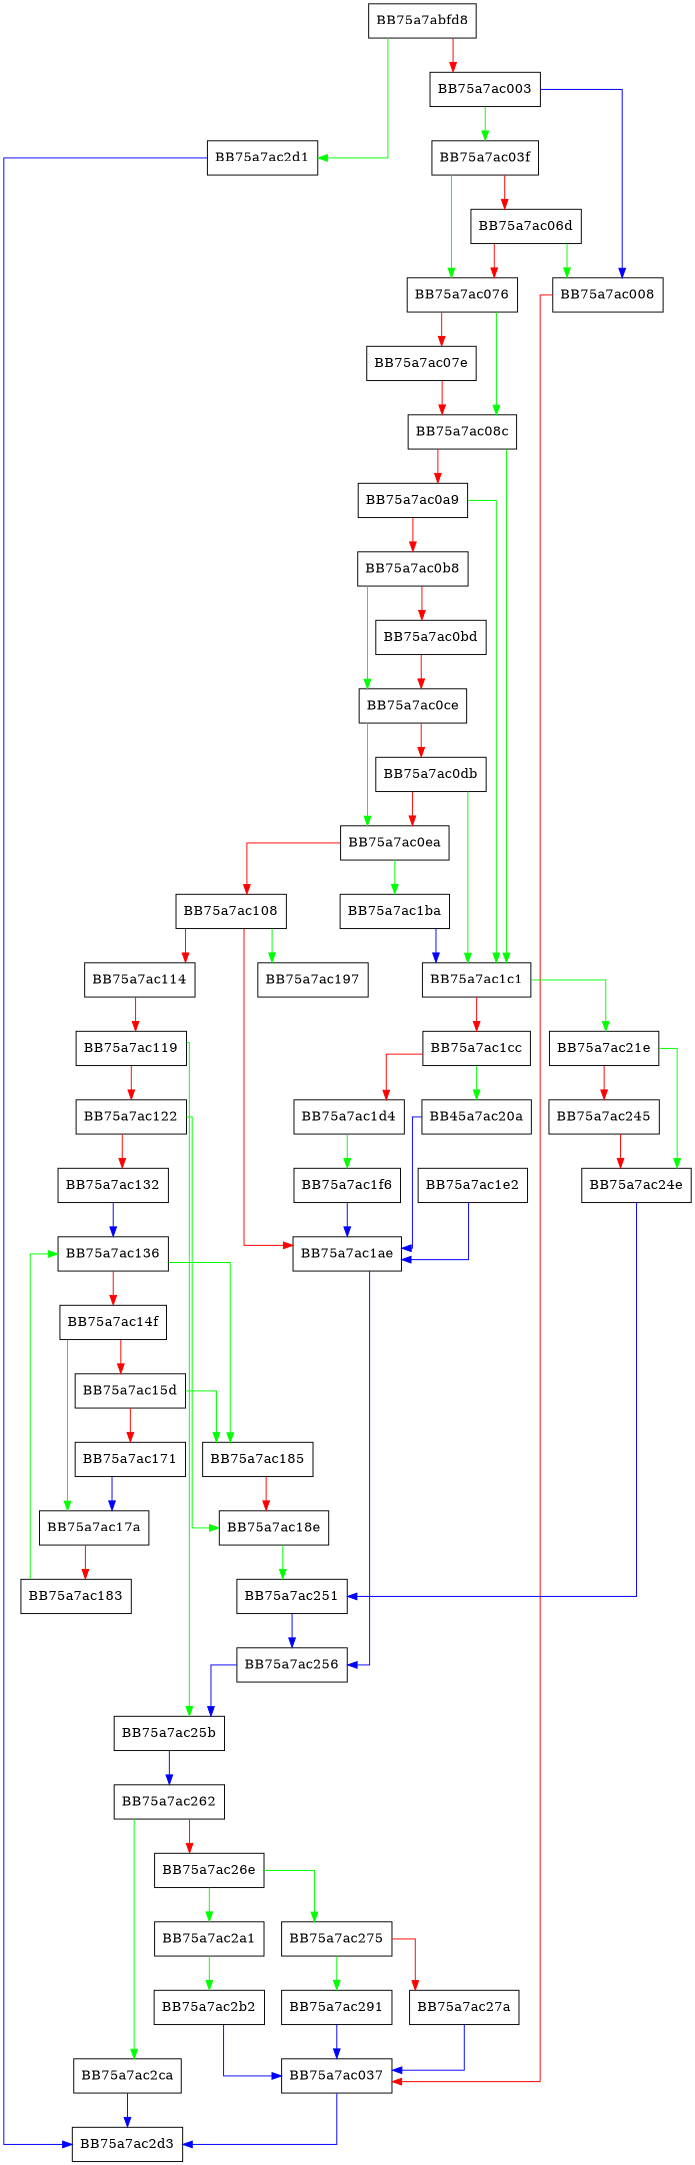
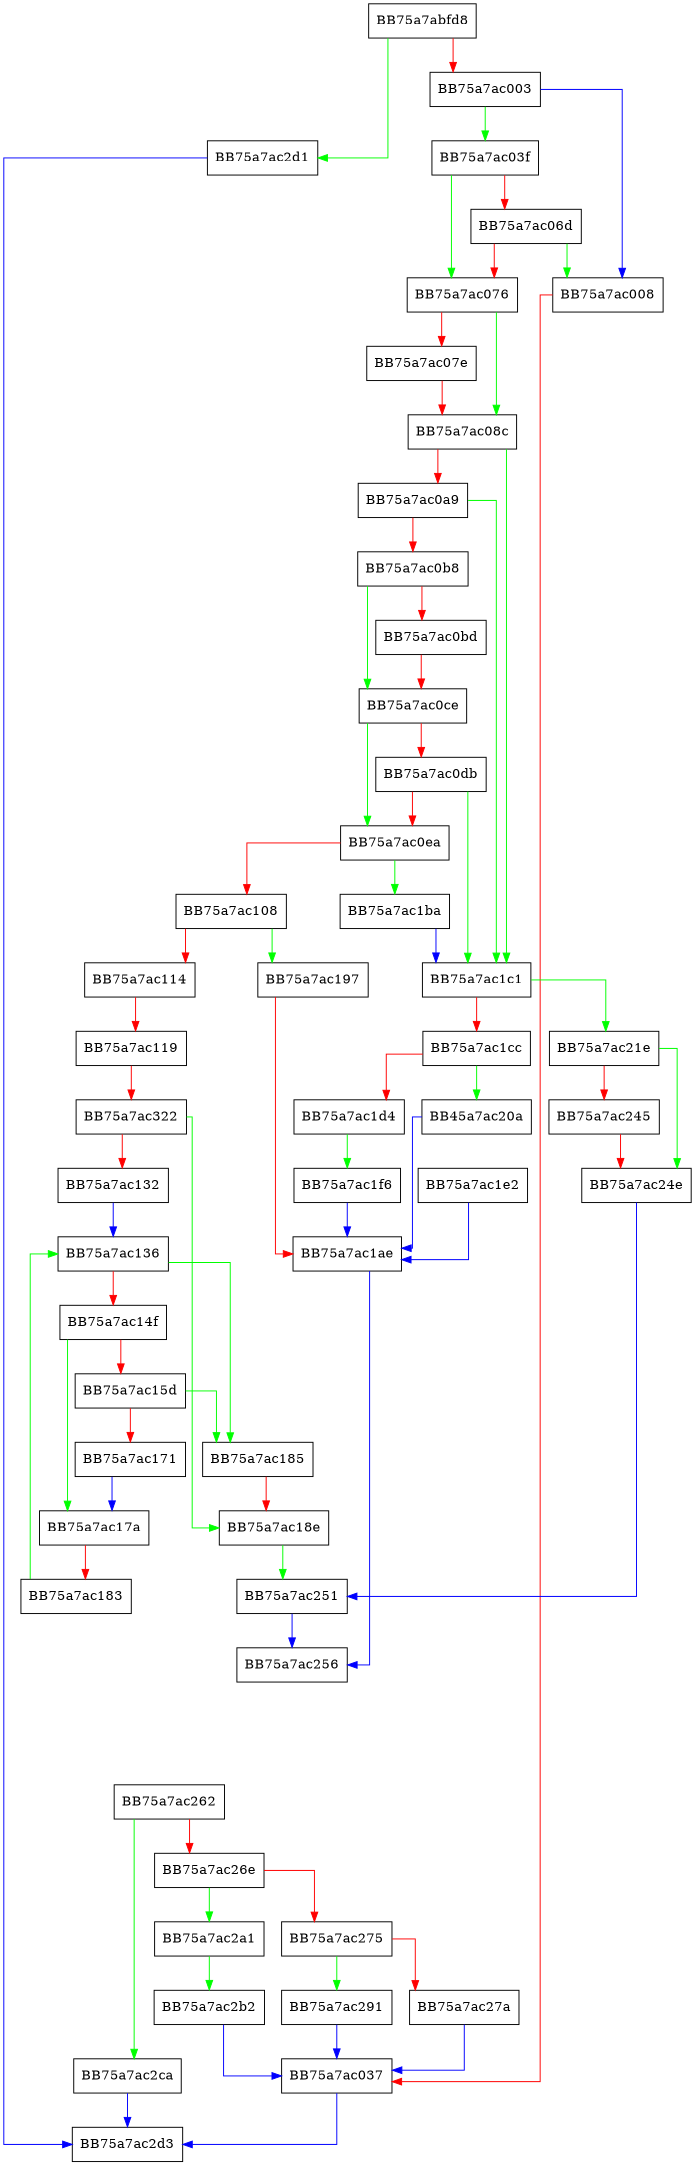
(244, 1107) -> (275, 1129)
(131, 1117) -> (131, 1117)
(169, 1733) -> none
(310, 1870) -> (310, 1870)
